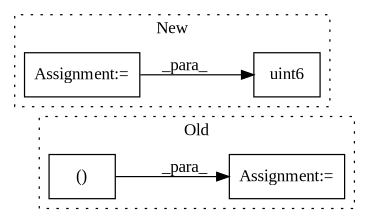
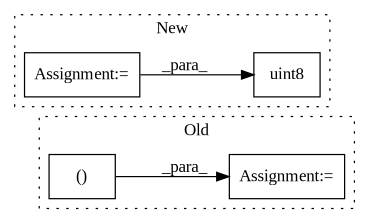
(287, 75) -> (287, 75)
